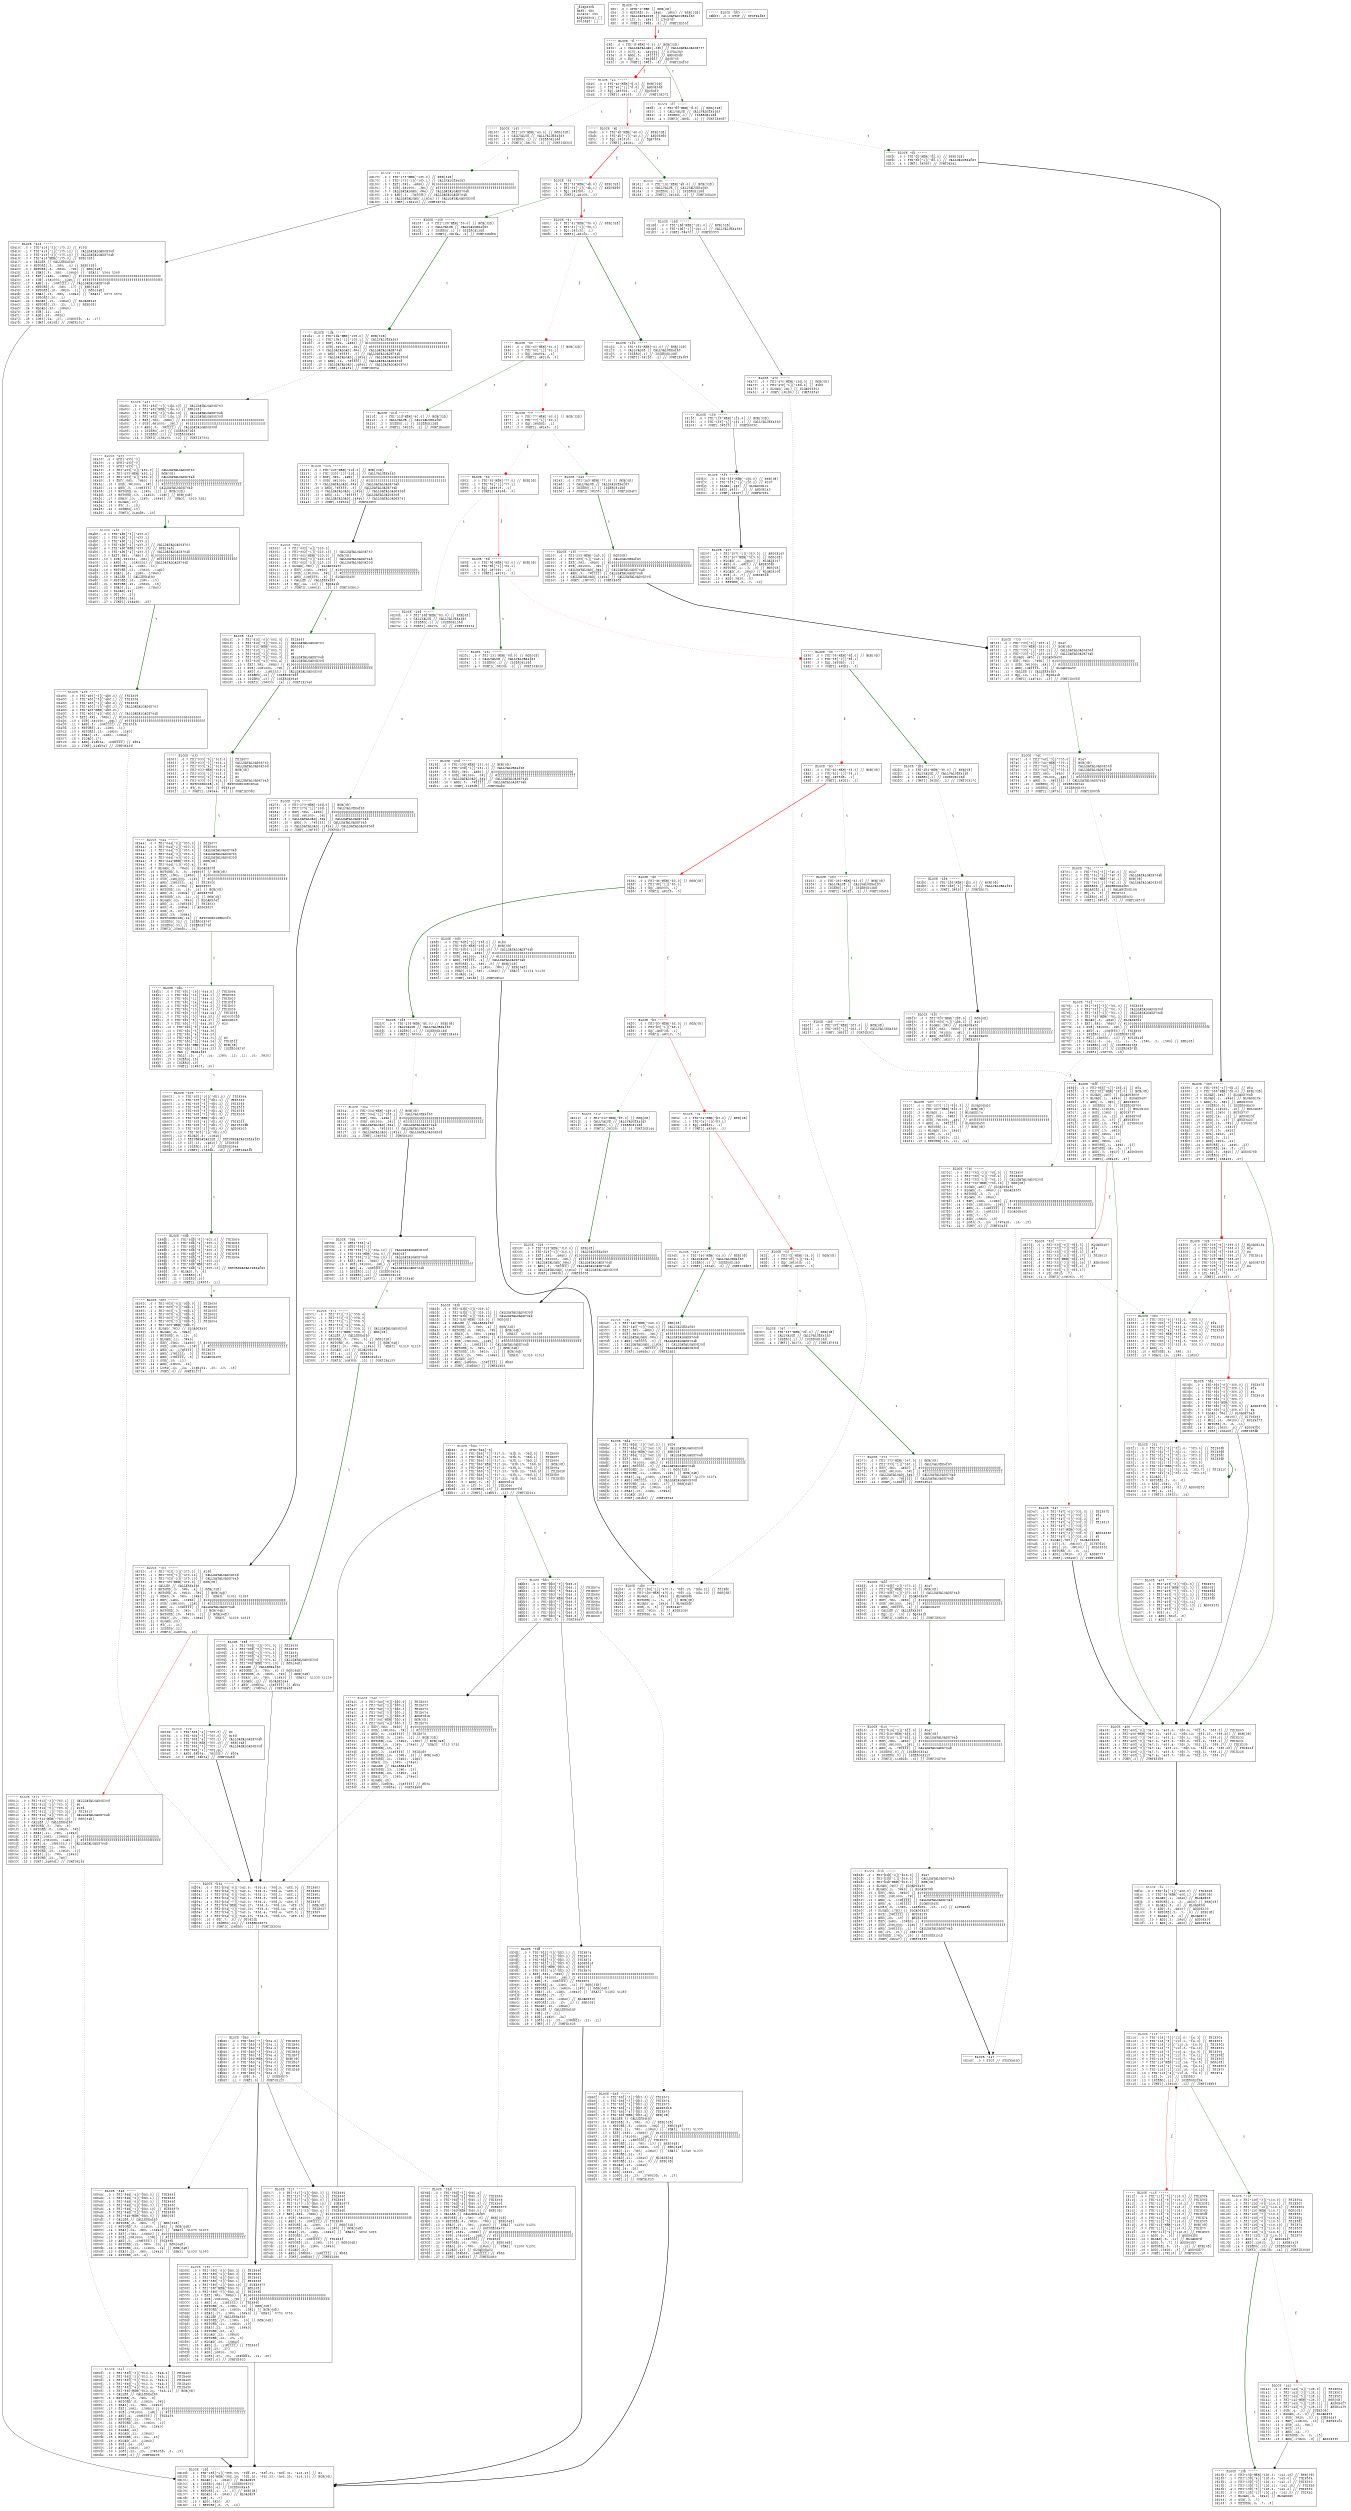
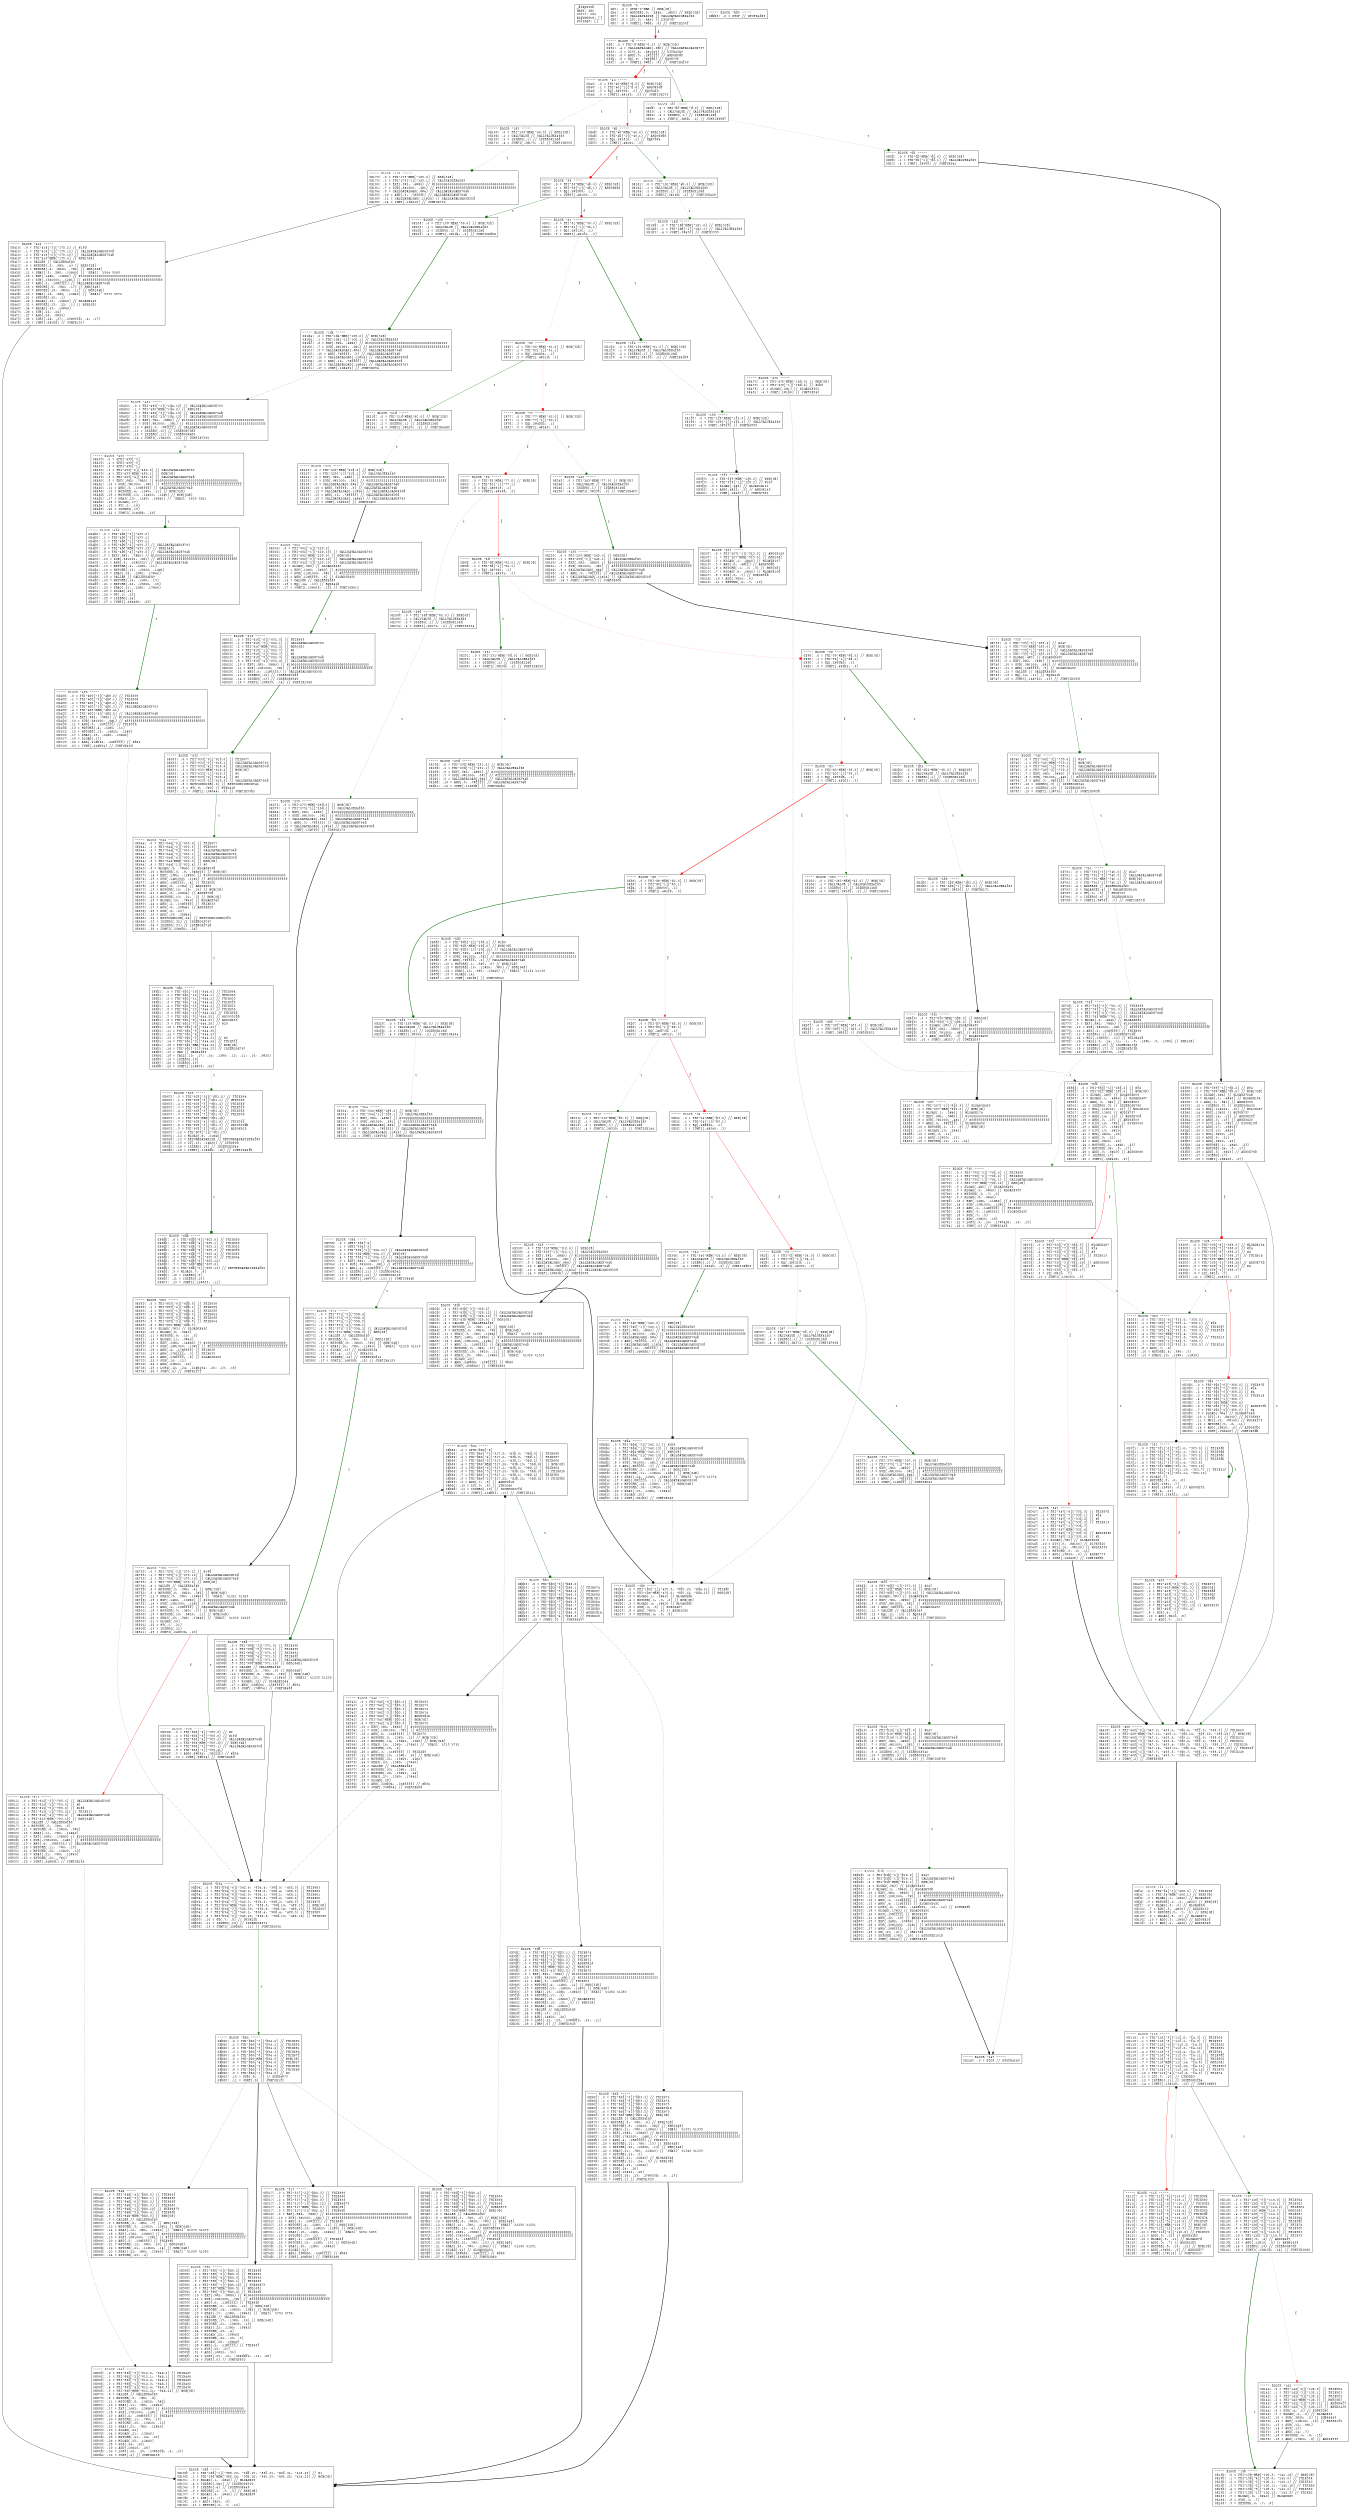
(587, 14) -> (587, 14)
